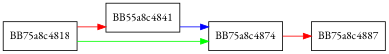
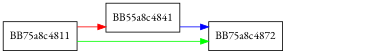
(40, 36) -> (40, 36)
(246, 36) -> (246, 36)
(348, 36) -> none
